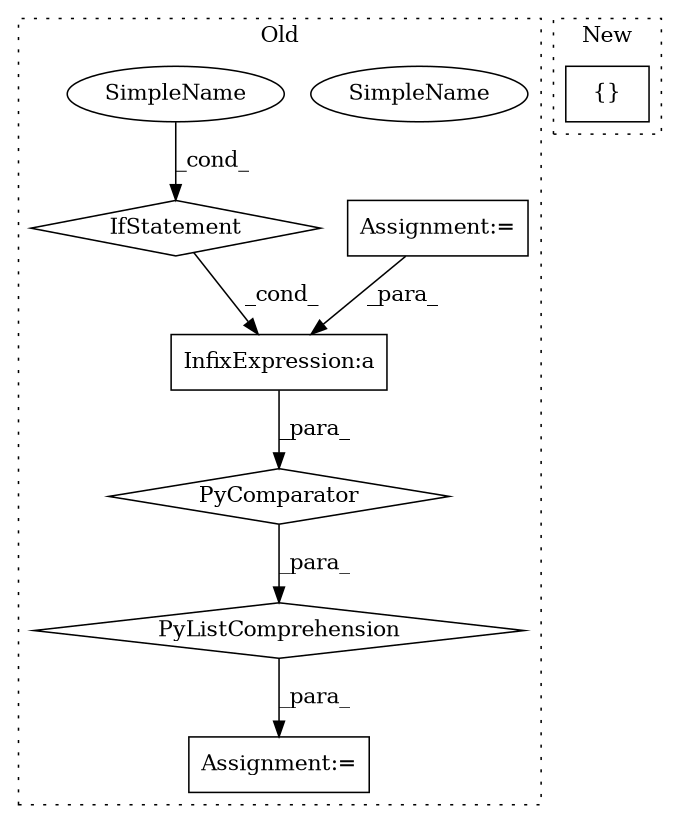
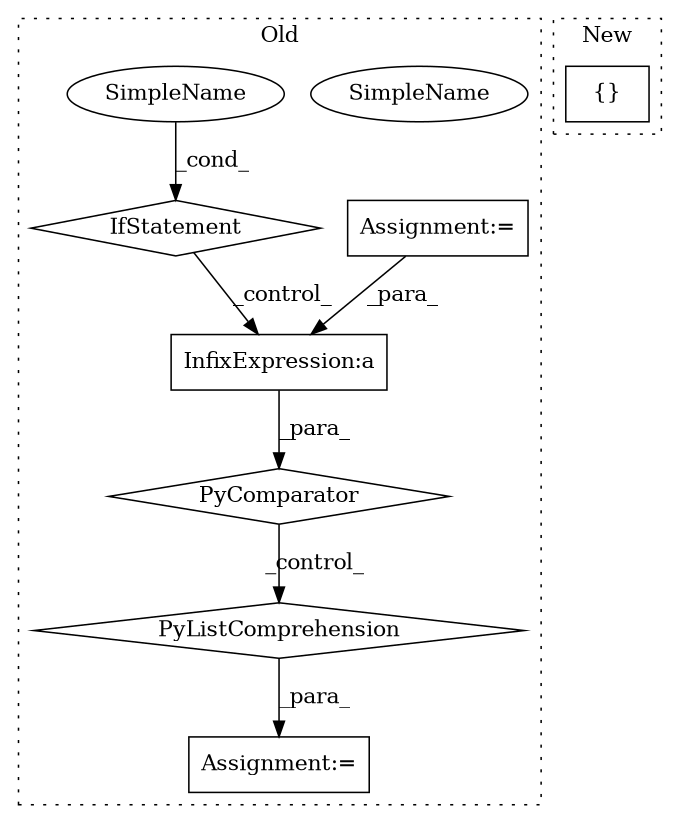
(282, 295) -> (282, 295)
(314, 563) -> (314, 563)
